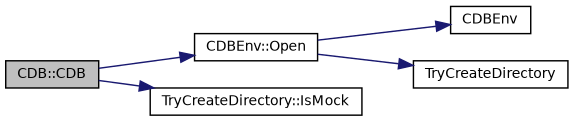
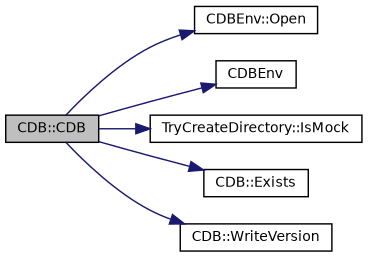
(377, 33) -> (150, 102)
(491, 74) -> none
none -> (256, 183)
none -> (256, 237)
